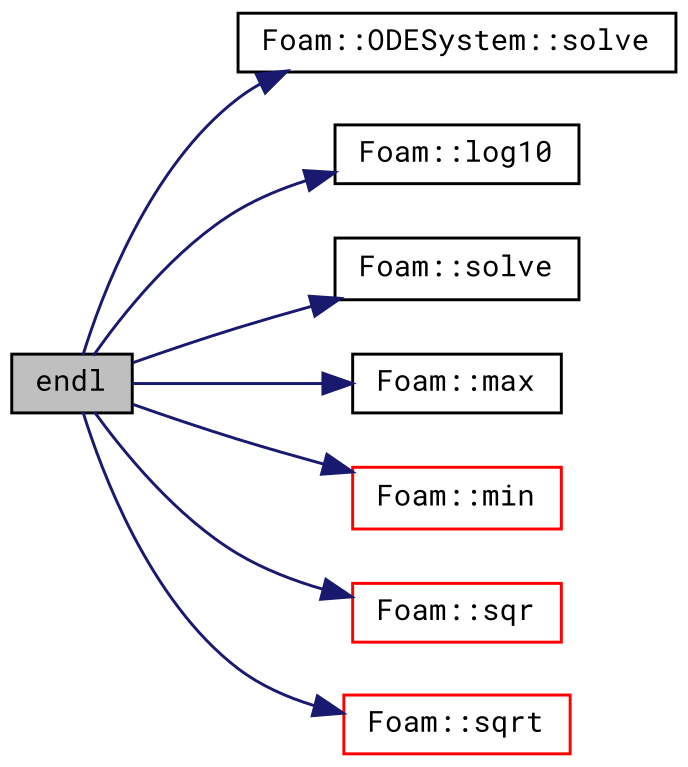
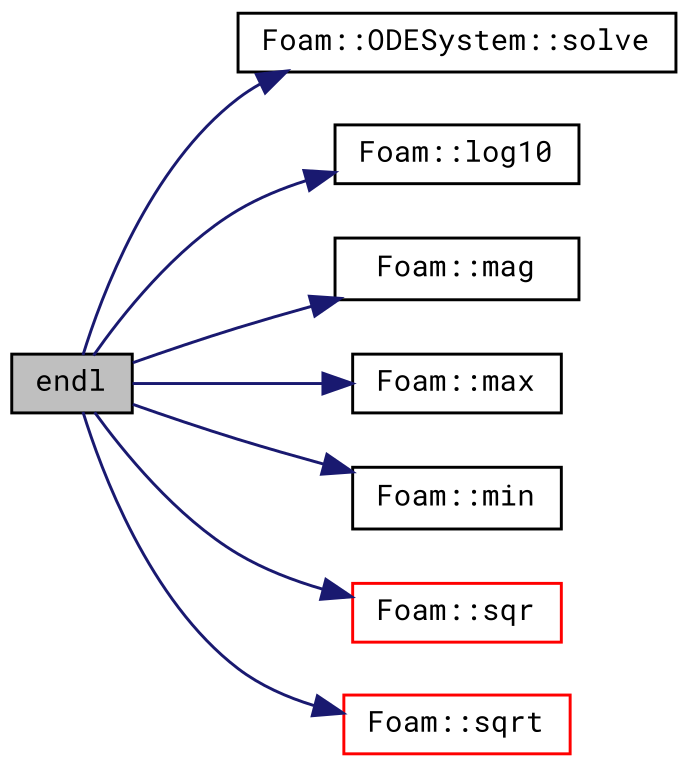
(457, 269) -> (457, 269)
(457, 498) -> (457, 498)
